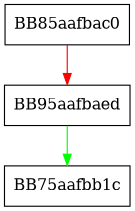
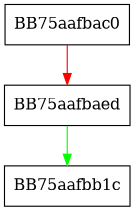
(67, 25) -> (67, 25)
(67, 105) -> (67, 105)
